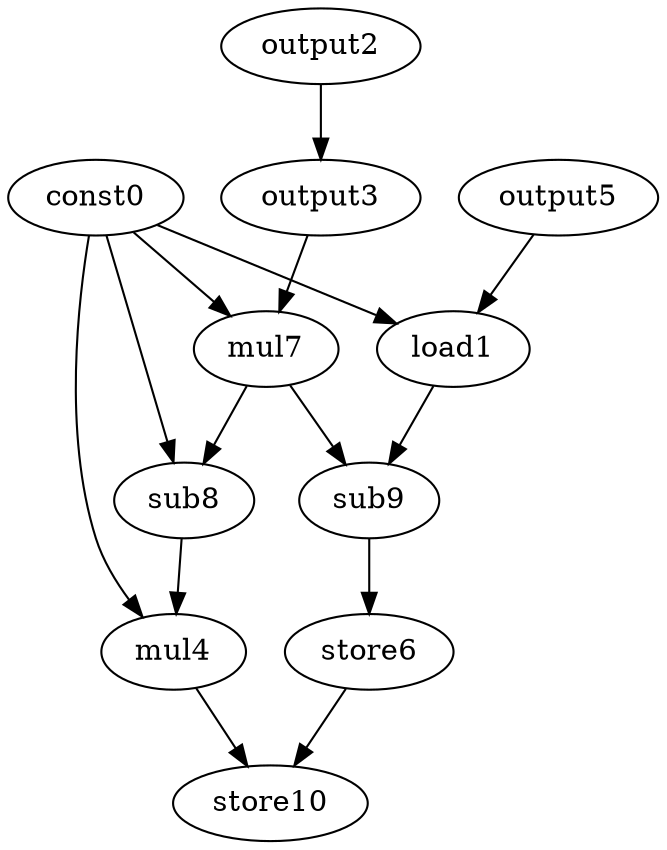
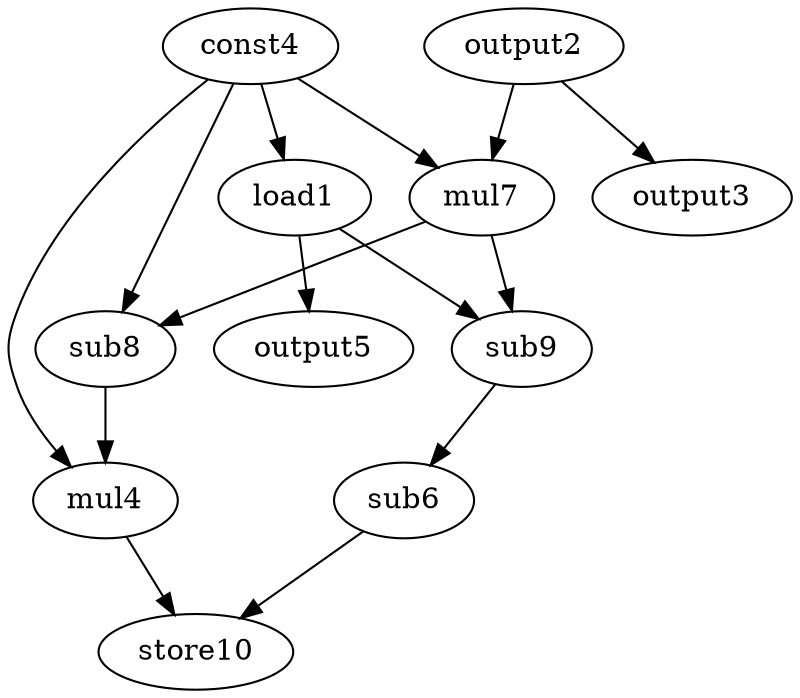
(96, 198) -> (251, 46)
(297, 263) -> (506, 111)
(512, 265) -> (302, 255)
(369, 652) -> (404, 500)
